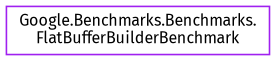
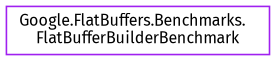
(138, 30) -> (138, 30)
